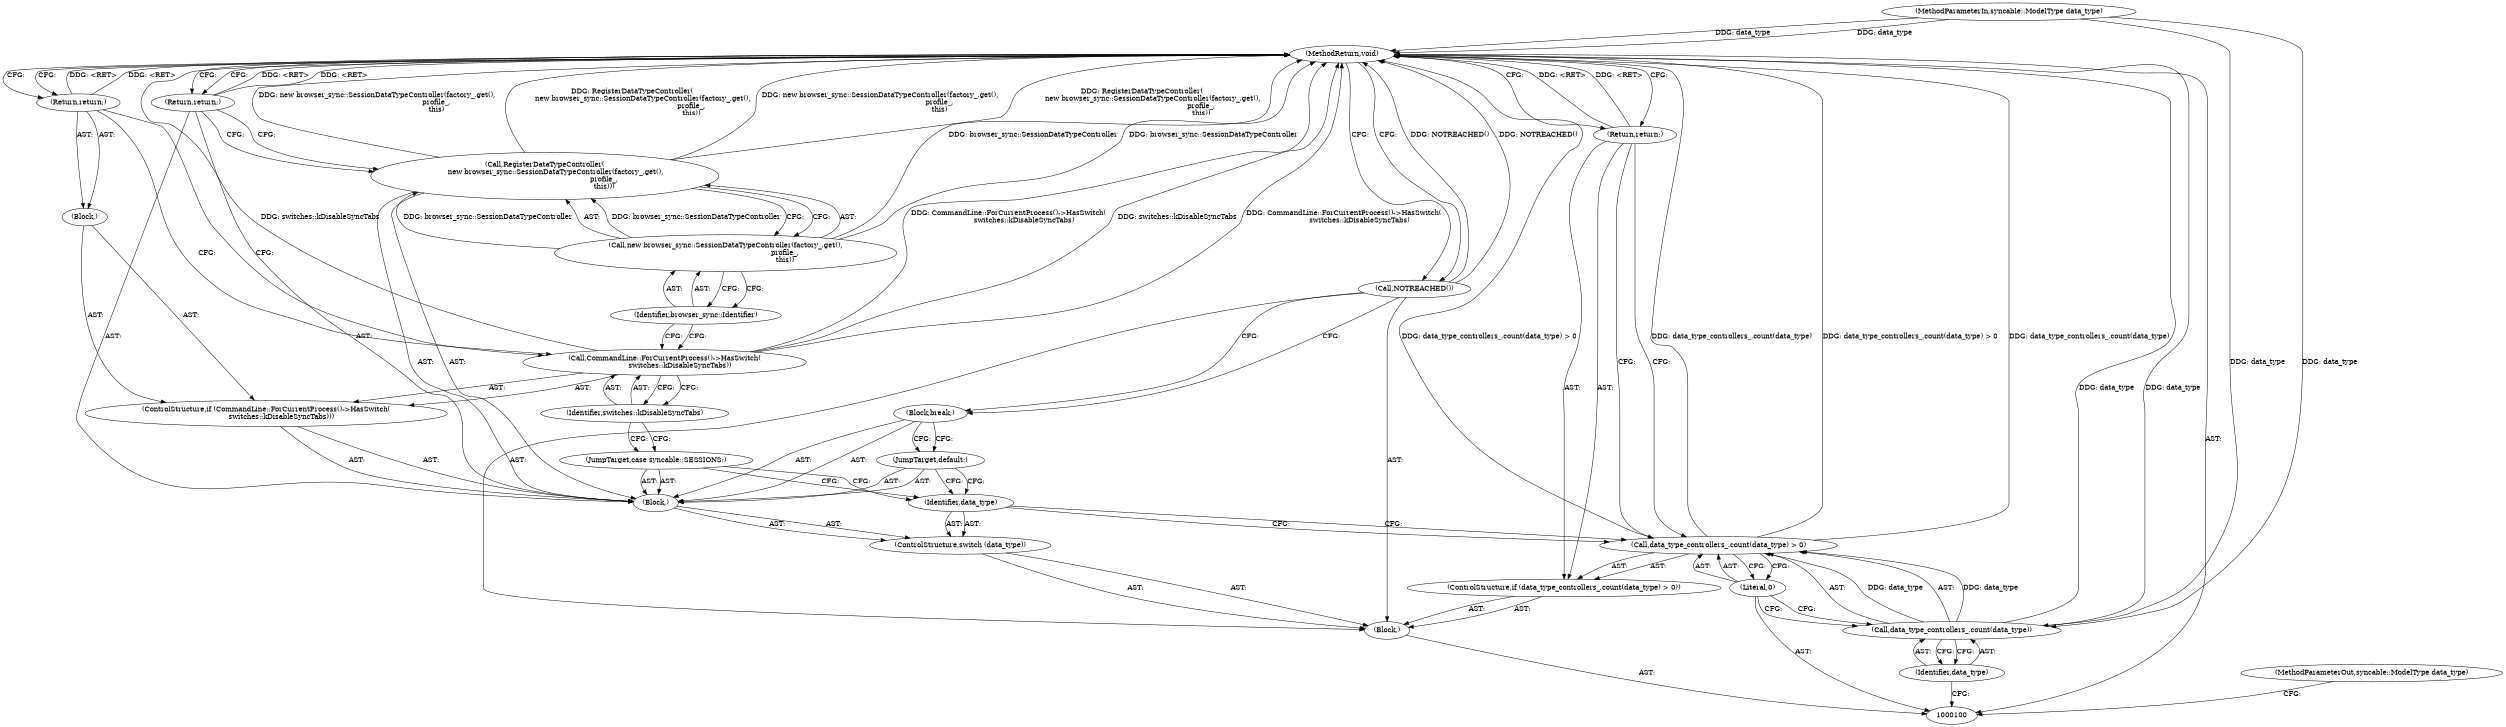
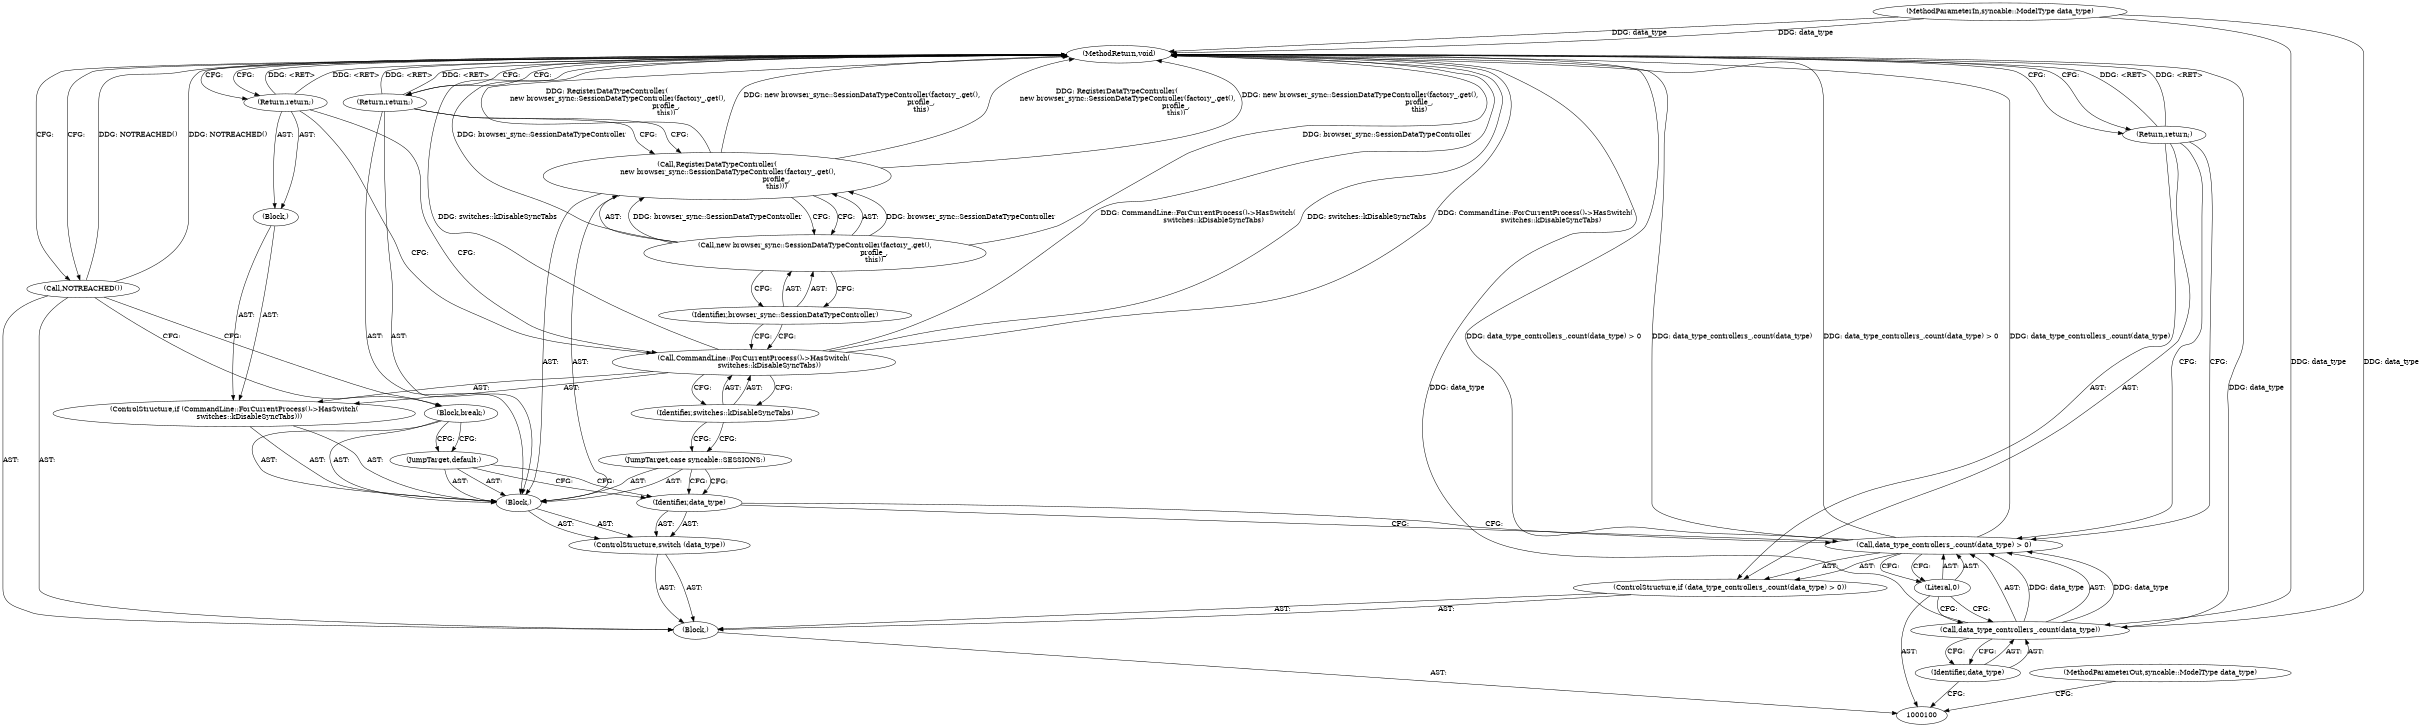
(2186, 75) -> none
(696, 315) -> (785, 315)
